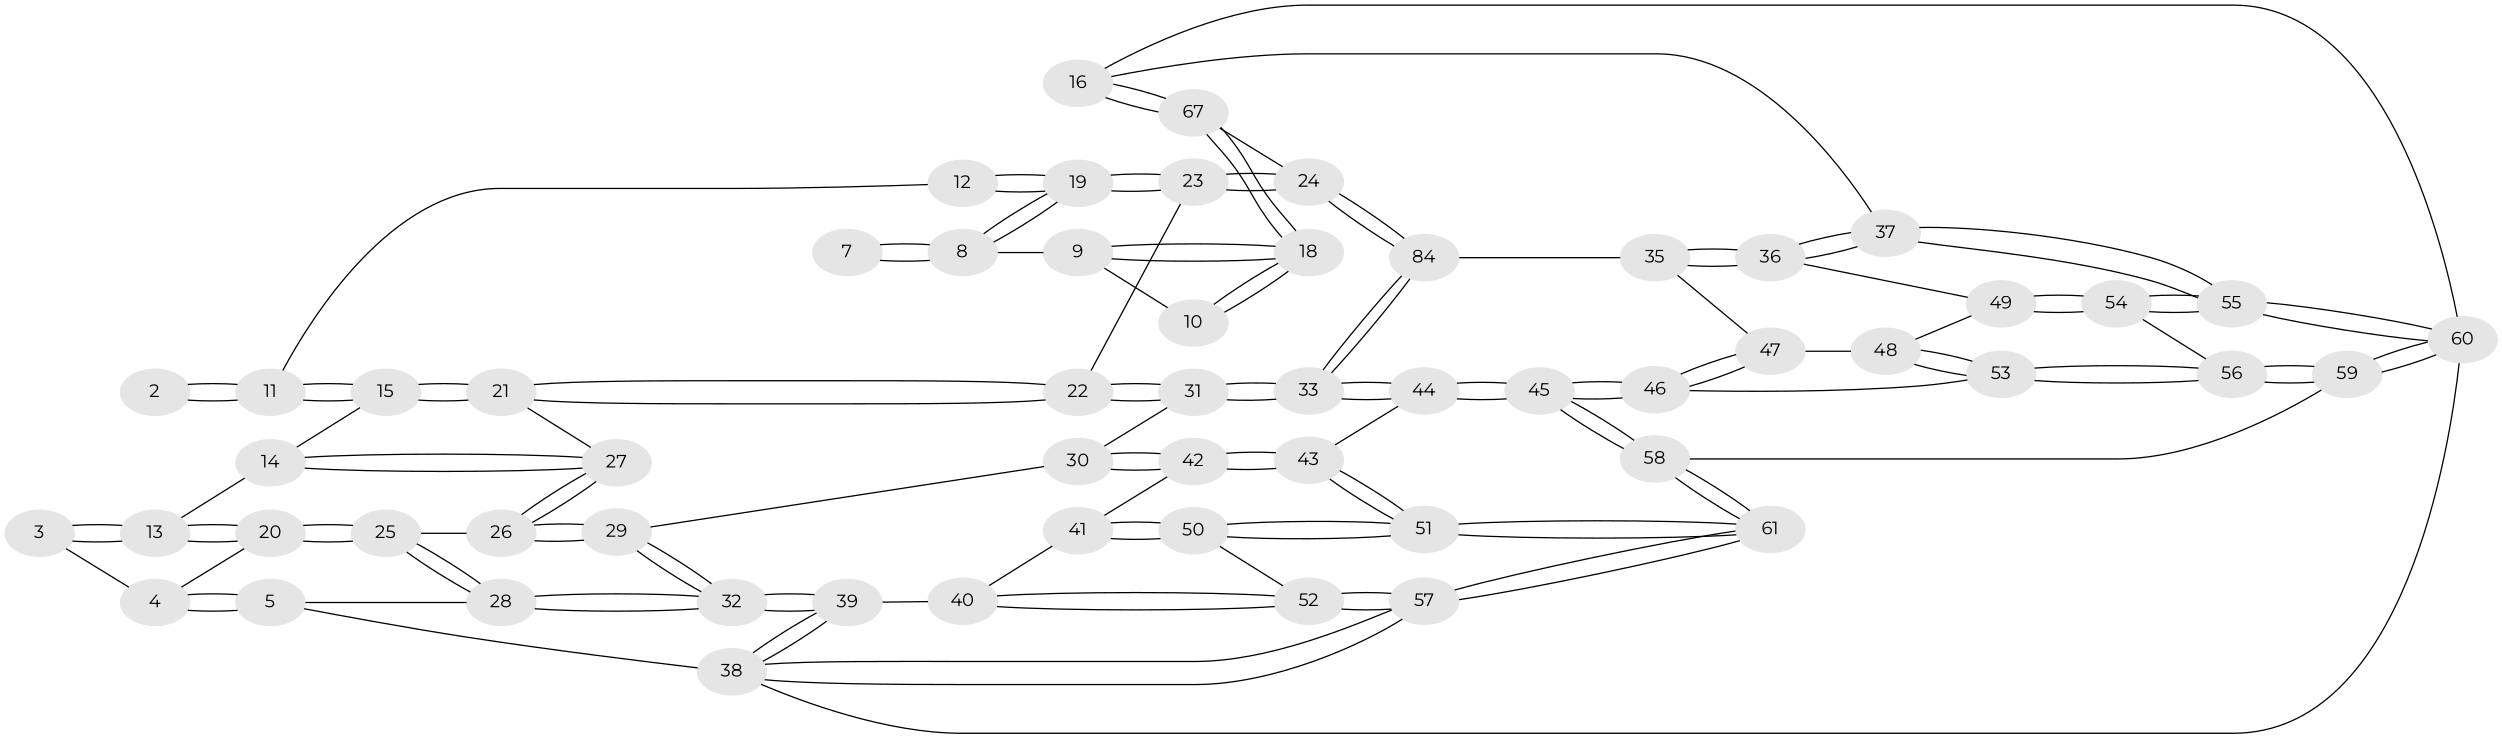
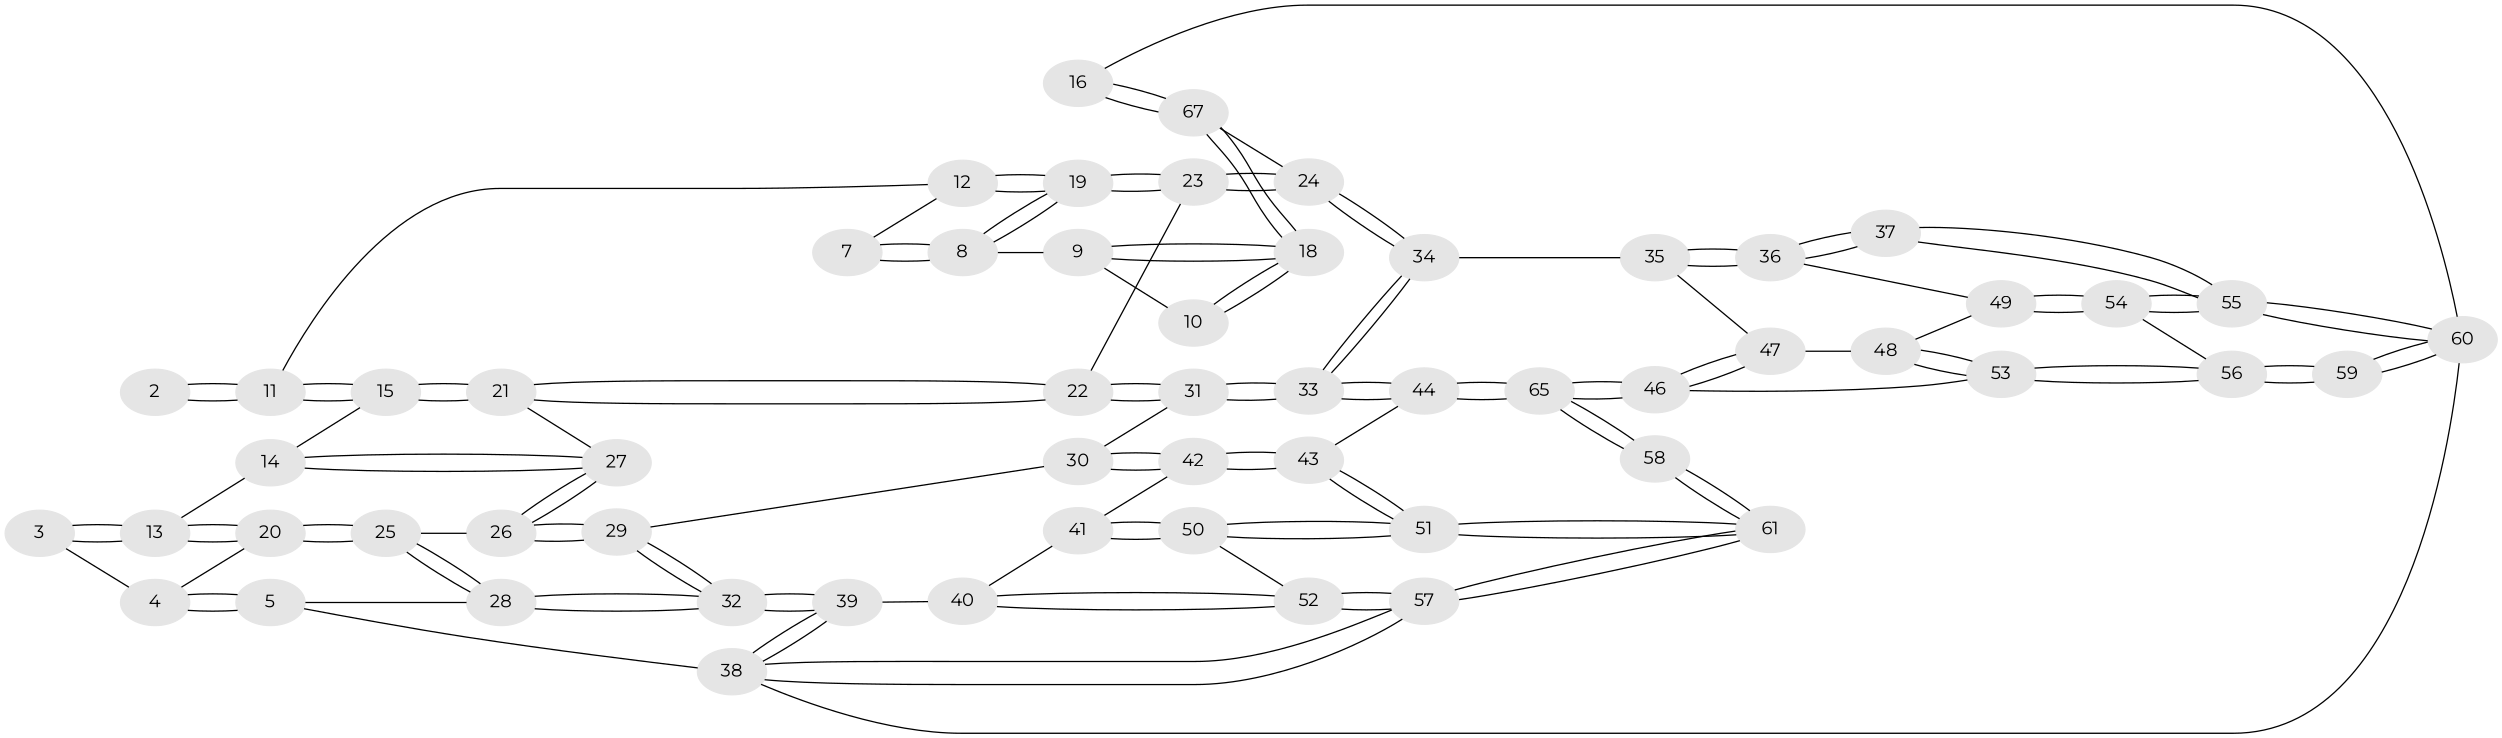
(1522, 54) -> none
none -> (905, 218)
(1424, 258) -> (1424, 258)
(1540, 391) -> (1540, 391)
(2012, 459) -> none
